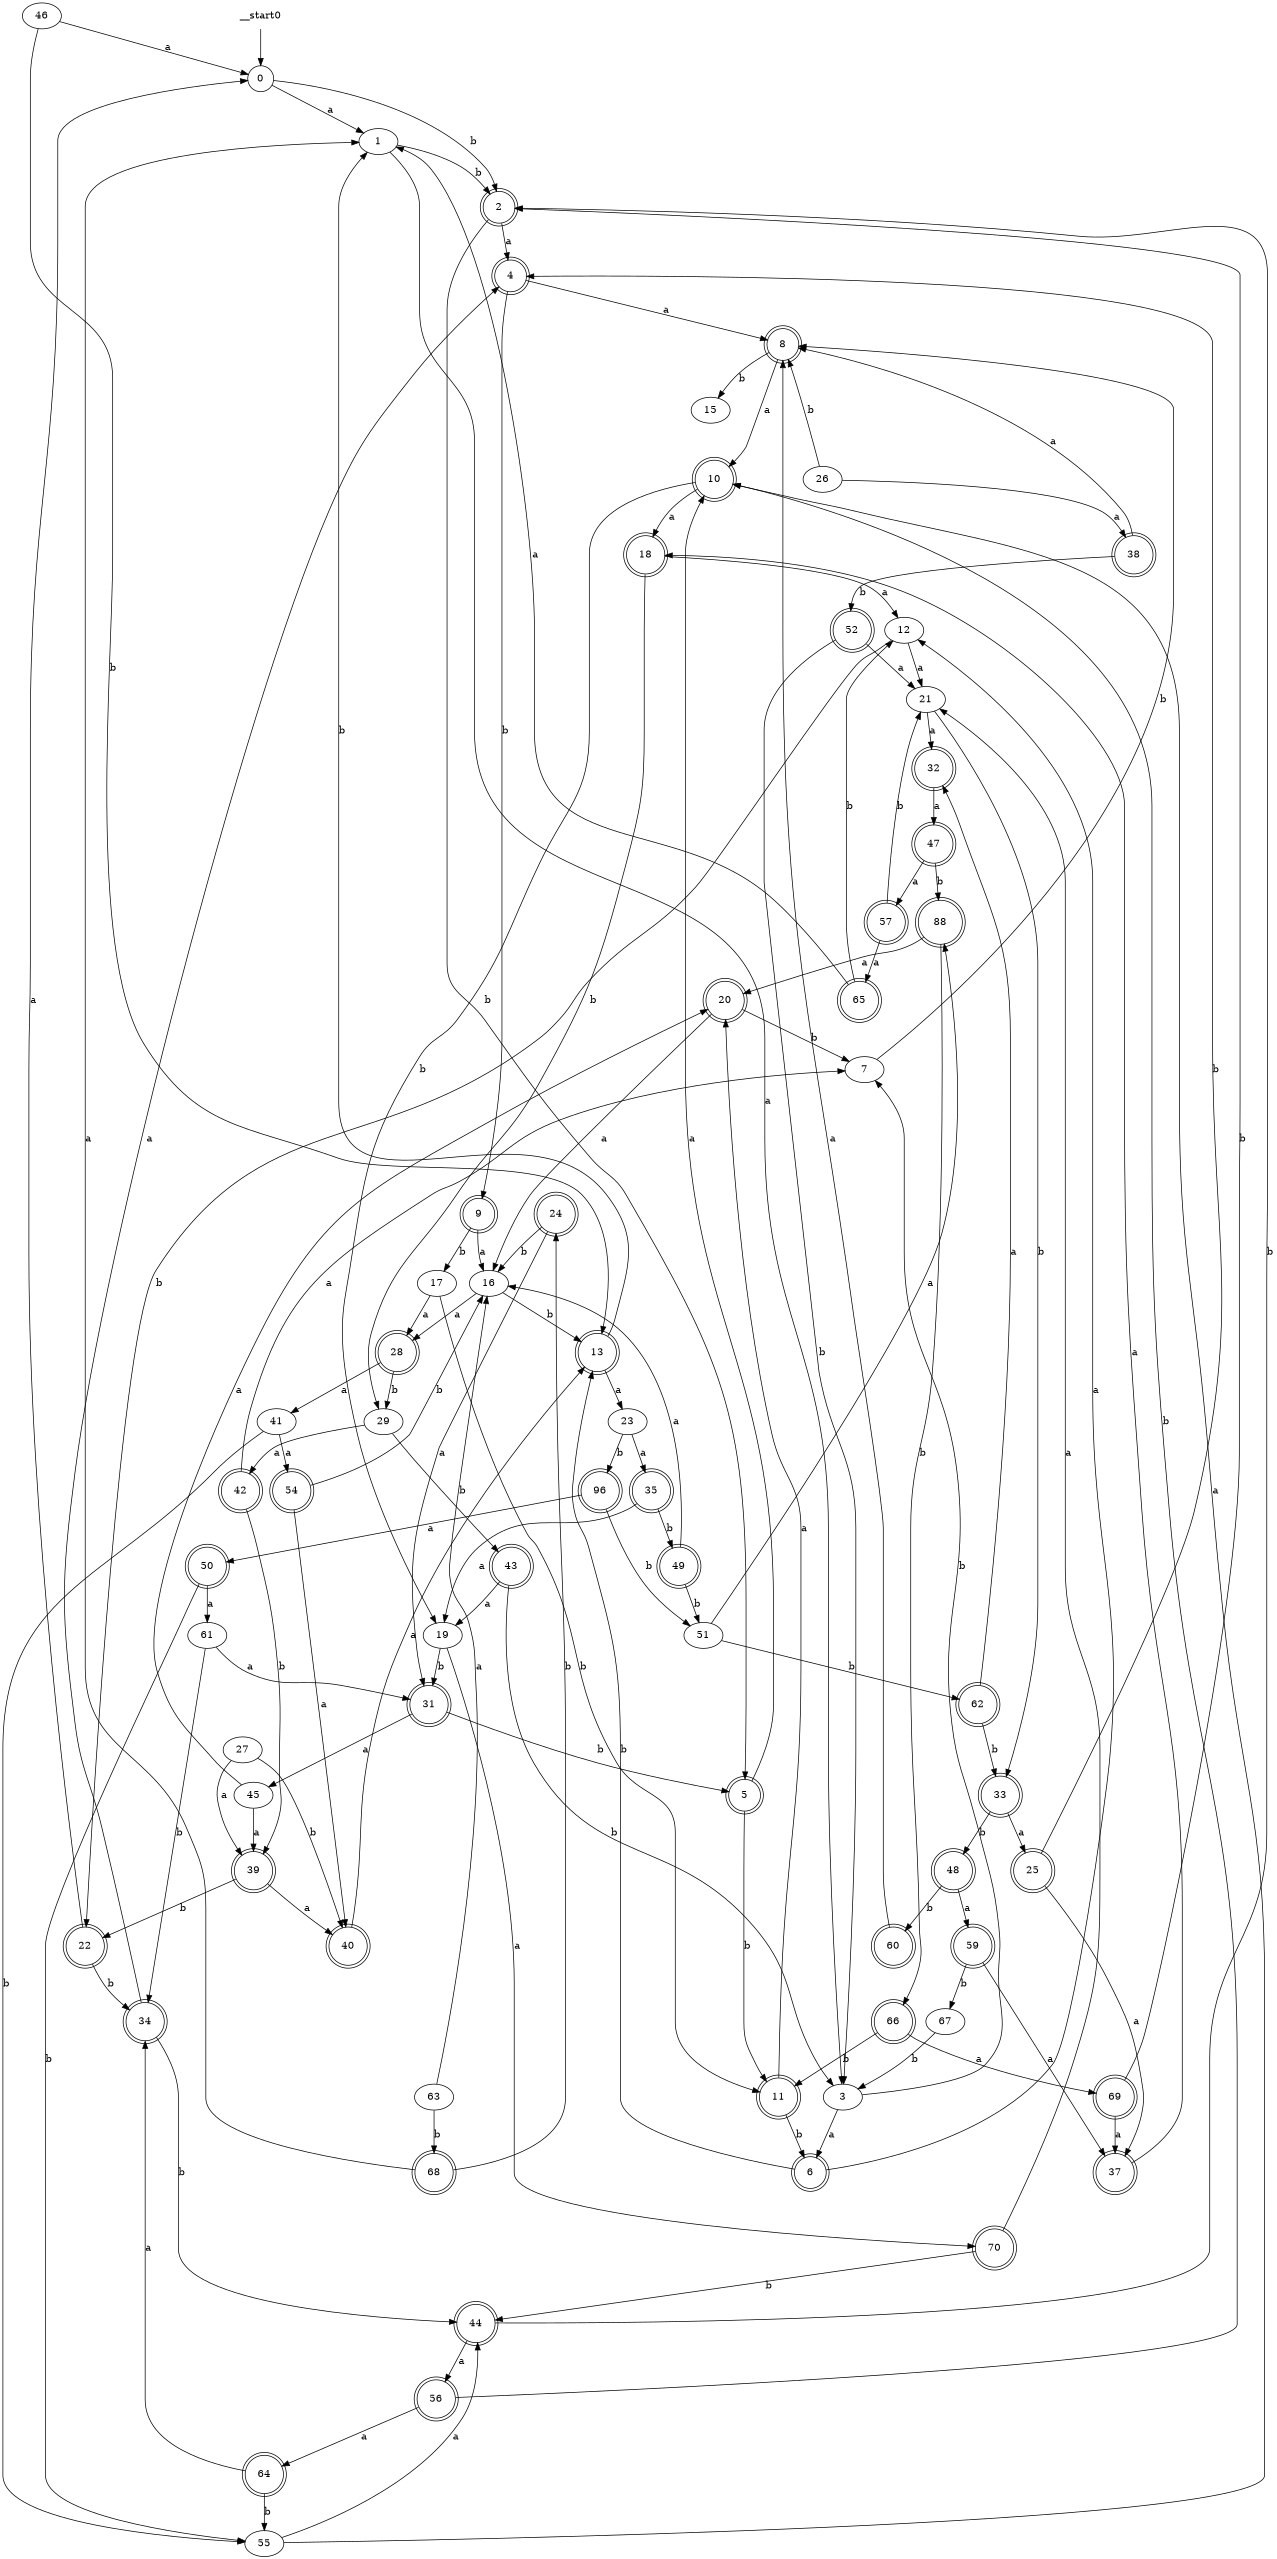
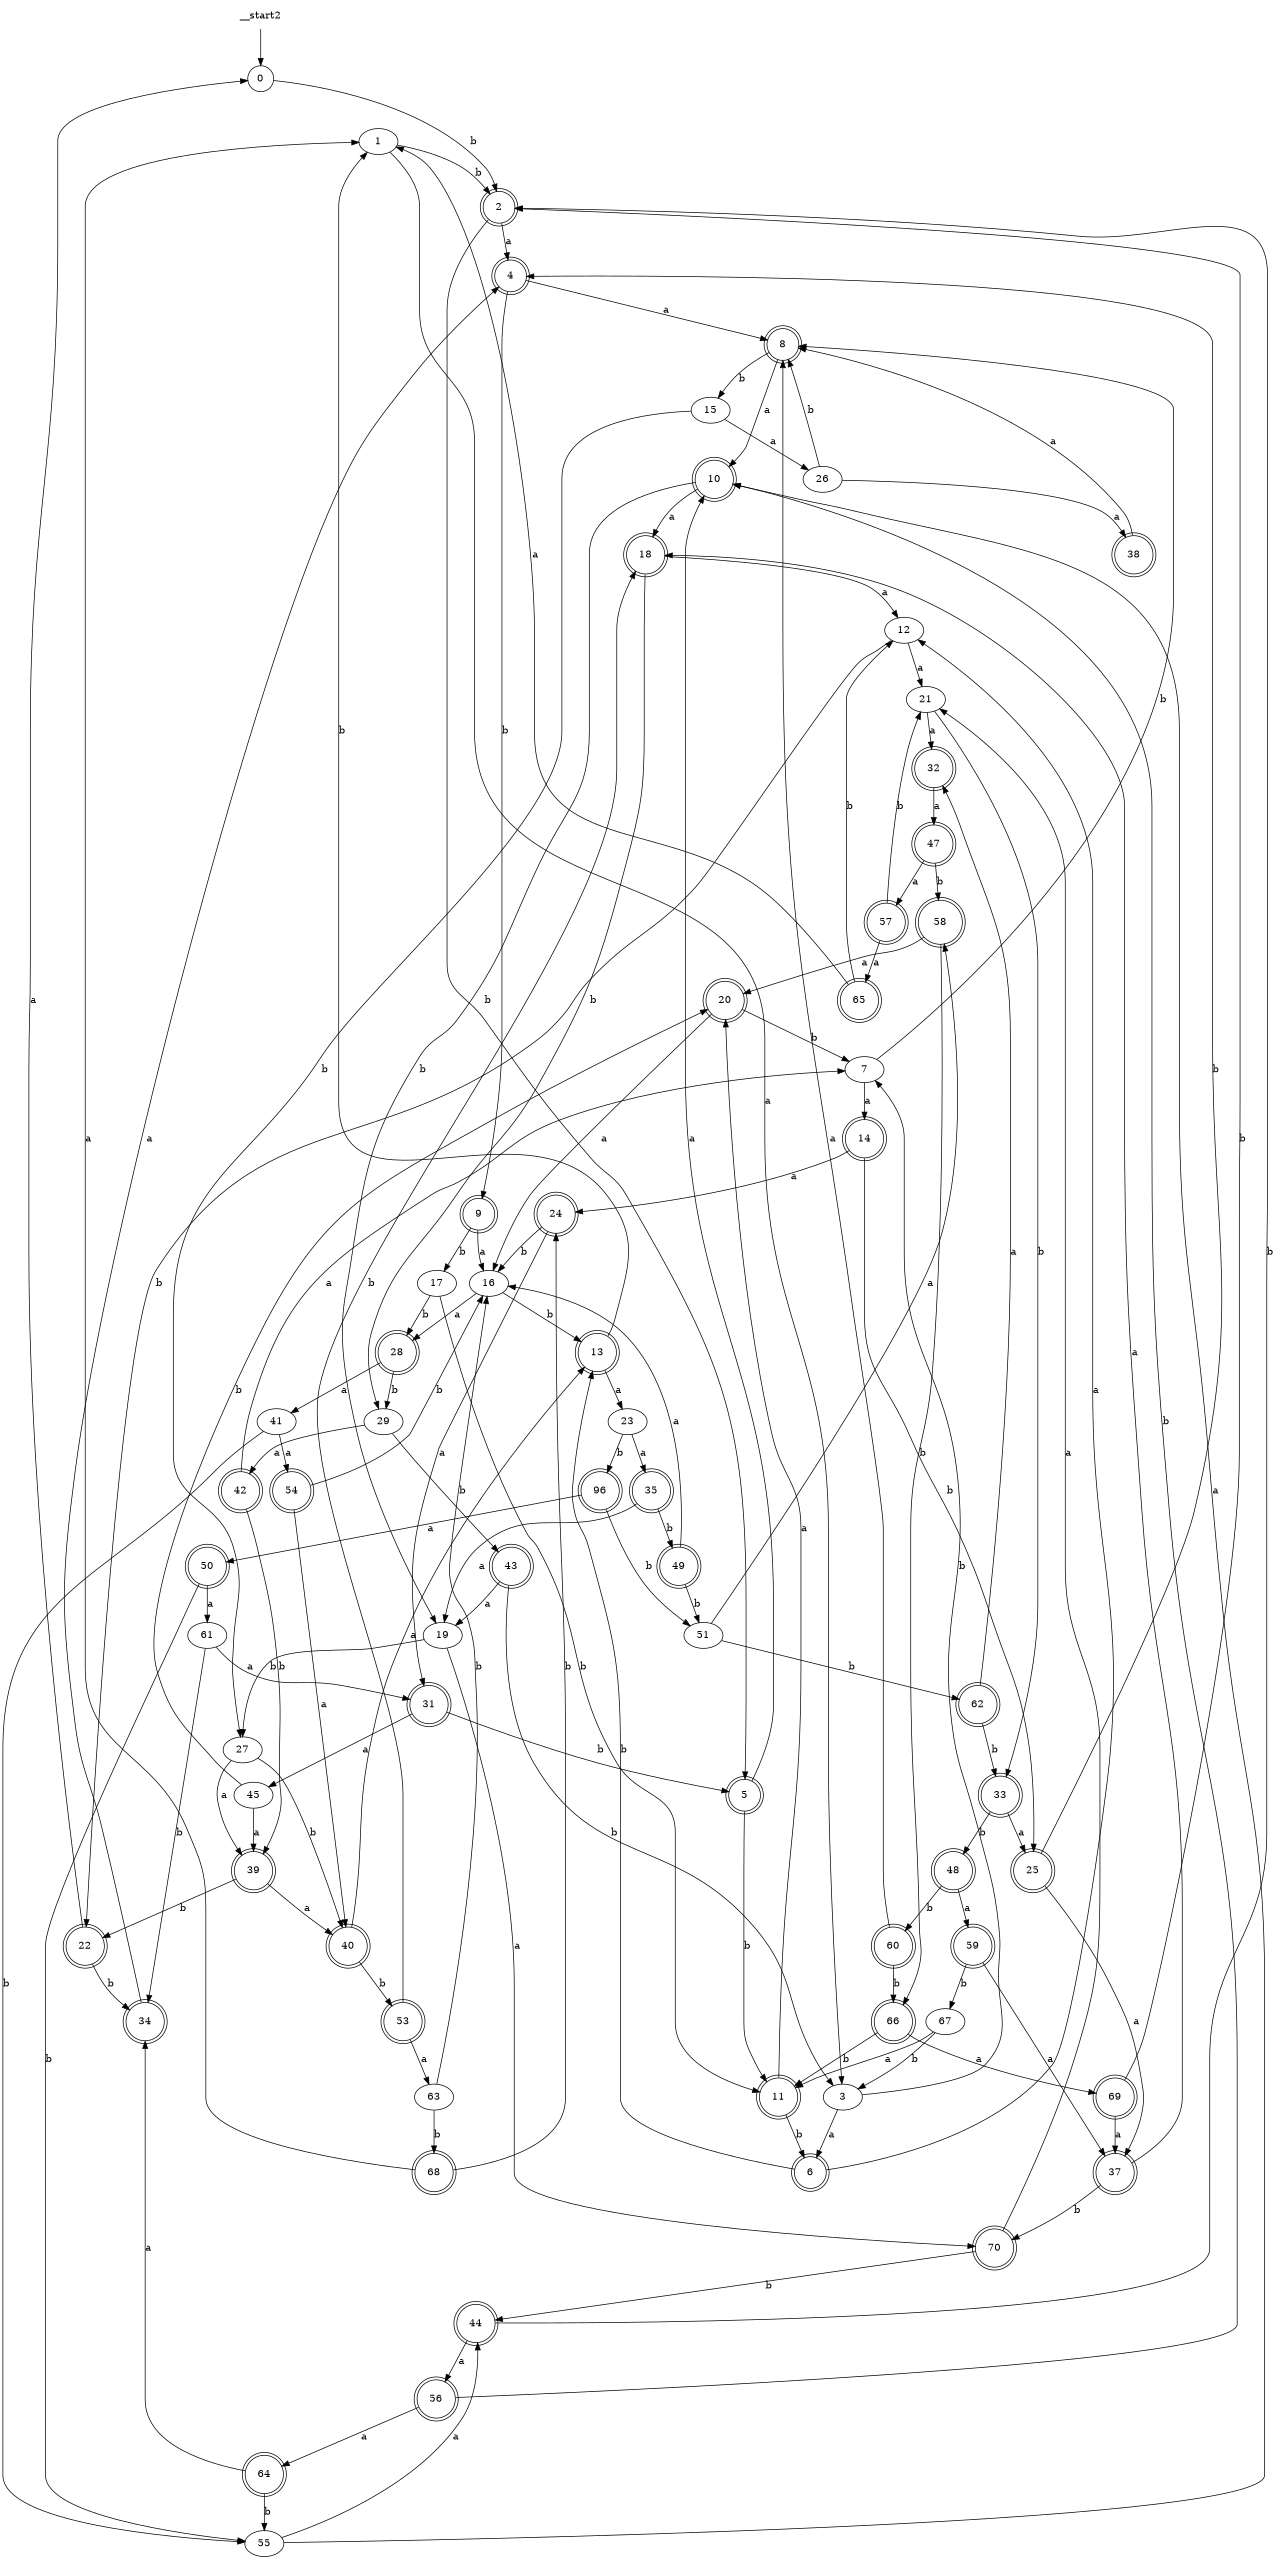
(42, 16) -> none
(261, 16) -> (261, 16)
(314, 107) -> none
none -> (763, 443)
(852, 630) -> none
(940, 922) -> (940, 922)
none -> (345, 1026)
none -> (864, 1139)
(426, 1315) -> (426, 1315)
(239, 1390) -> (239, 1390)
(437, 1663) -> (303, 1652)
(479, 1667) -> (479, 1667)
none -> (893, 1980)
none -> (403, 2022)
none -> (869, 2060)
none -> (1061, 2214)
(201, 2277) -> none
